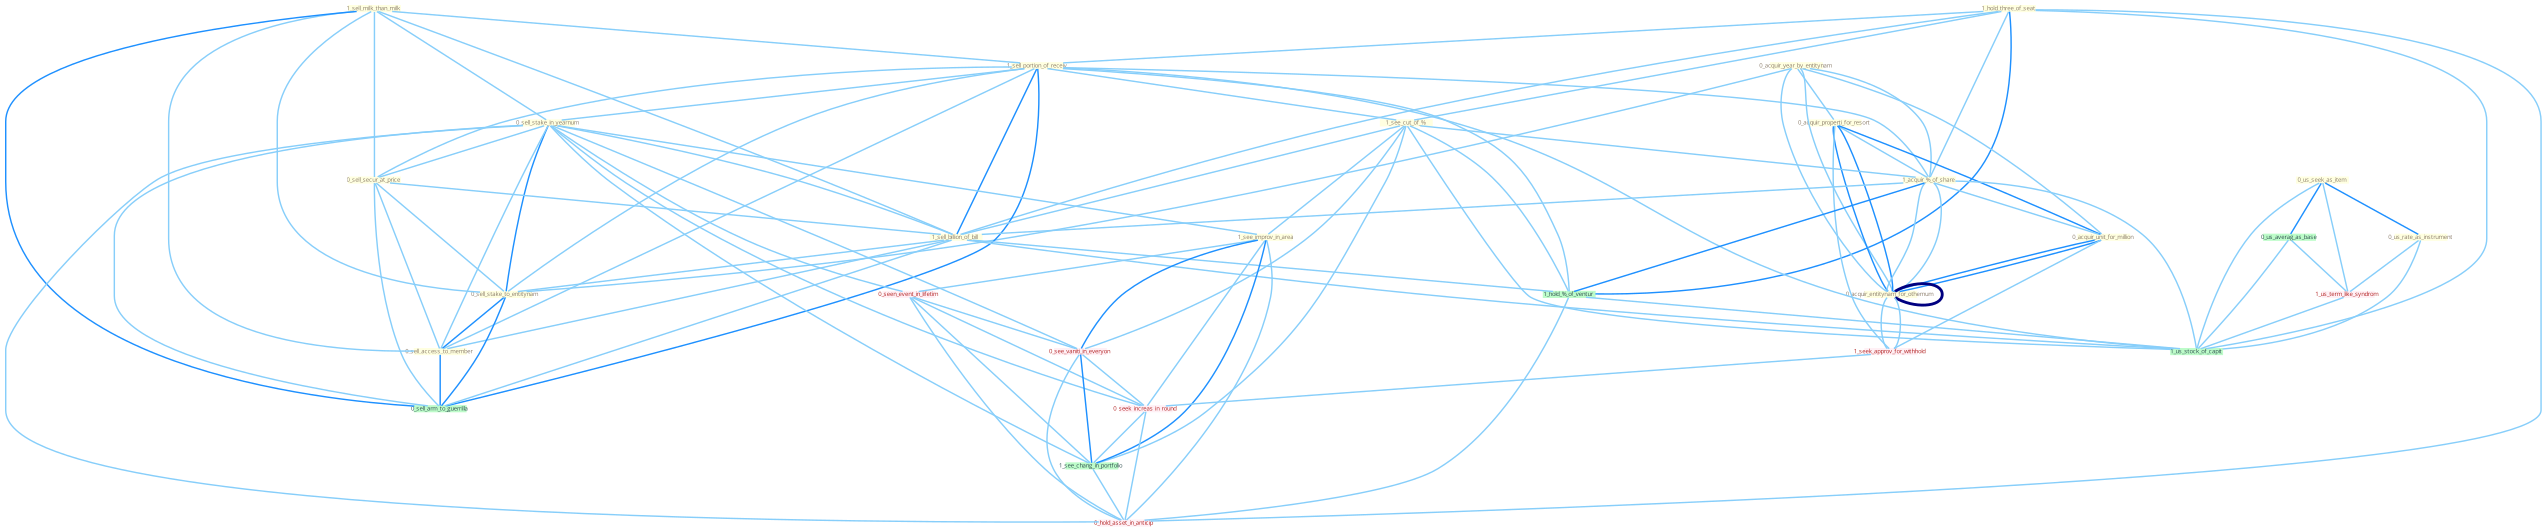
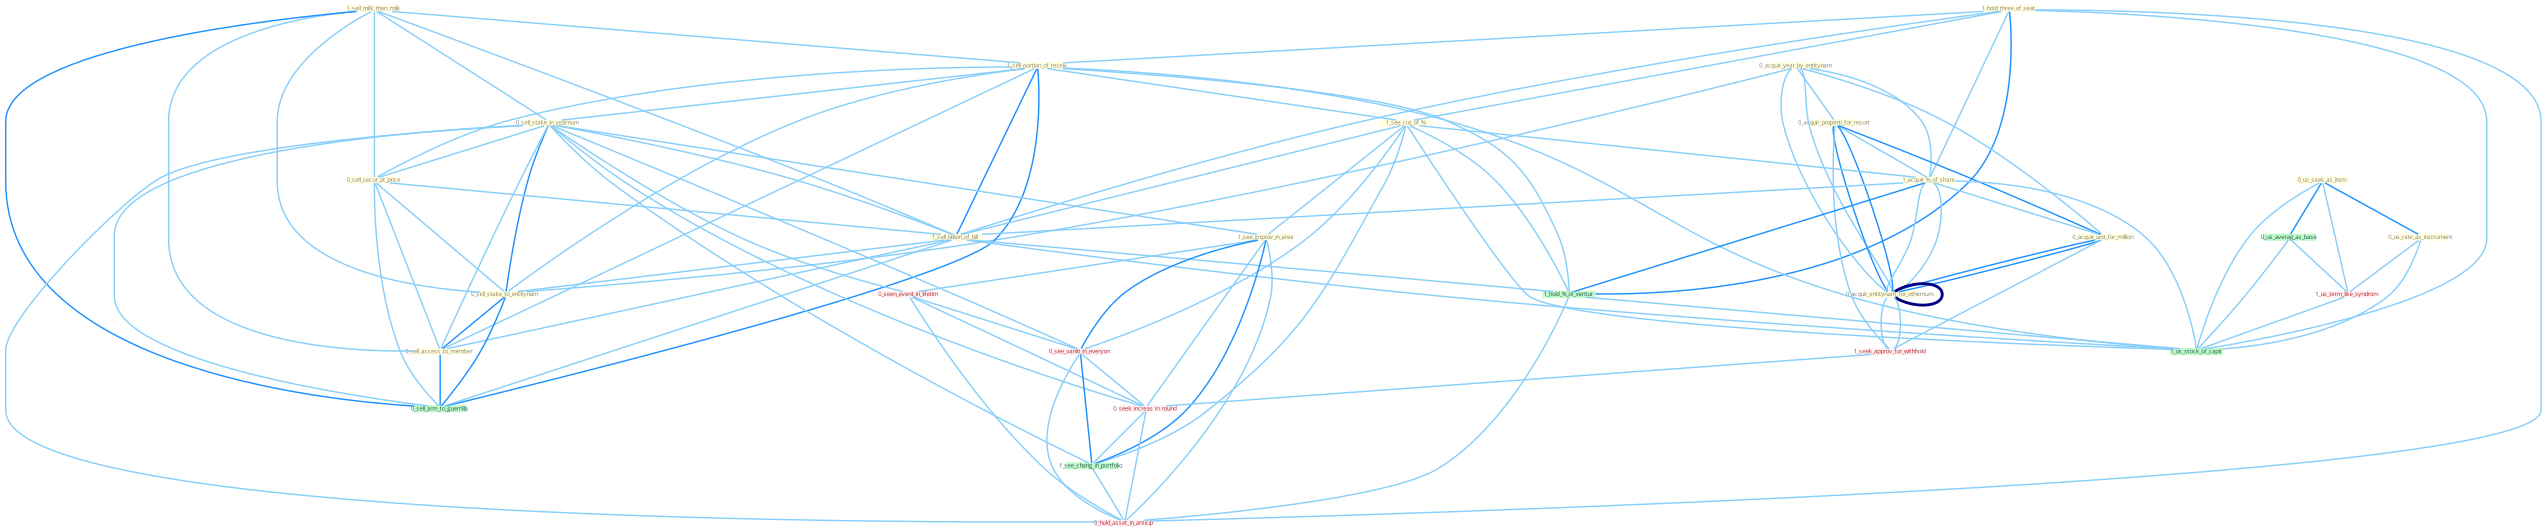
(1487, 82) -> none
(1001, 380) -> none
